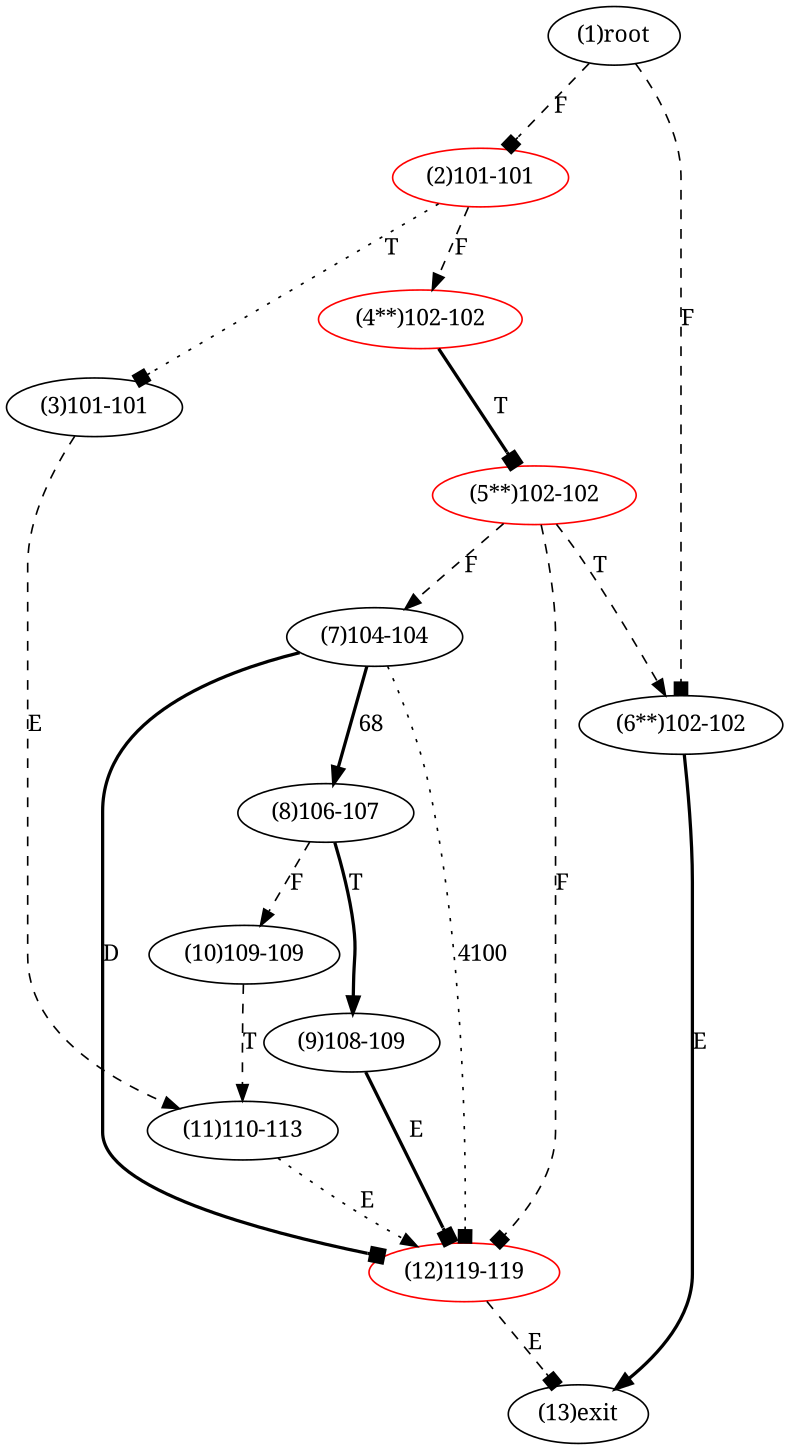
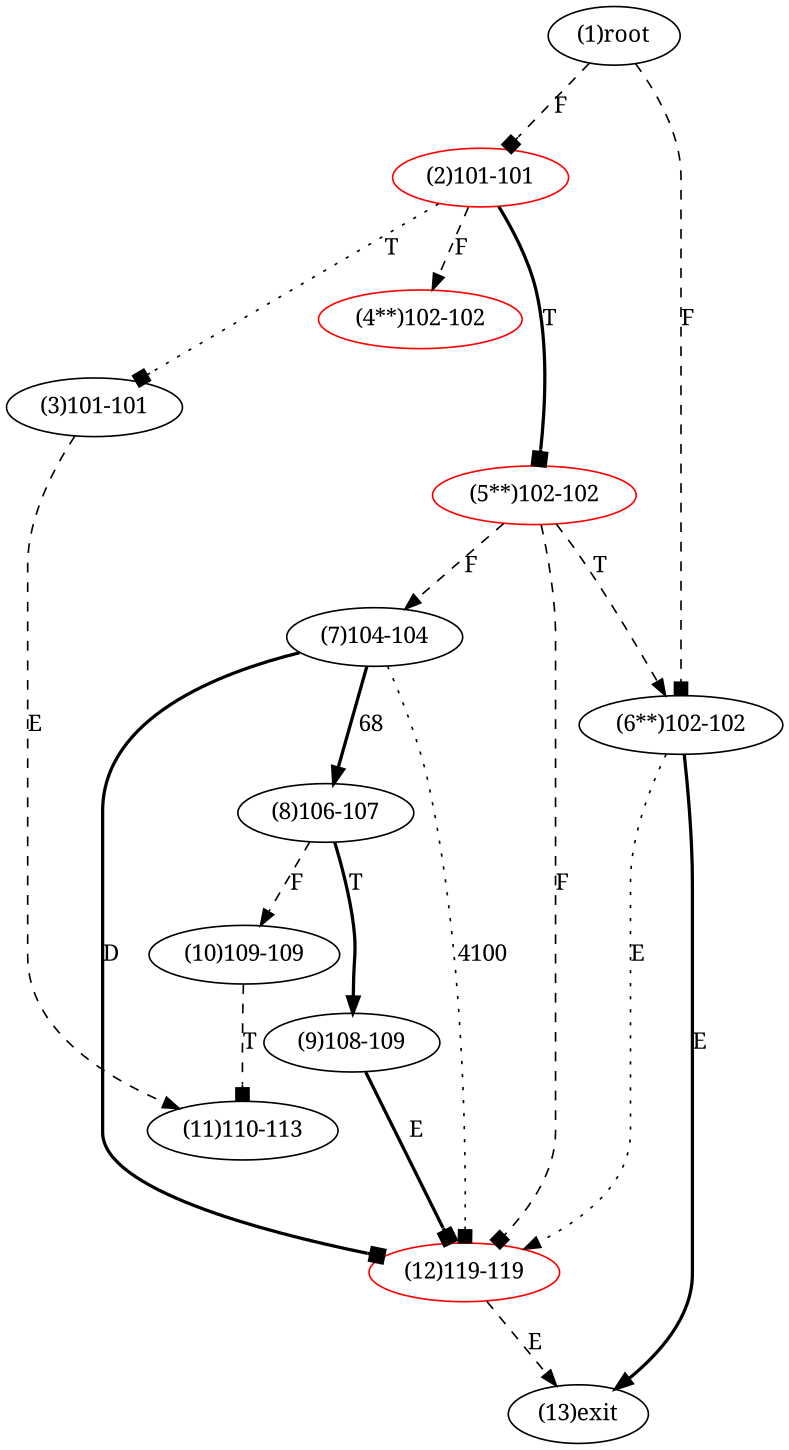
(473, 400) -> (542, 324)
(243, 1034) -> (243, 1034)
(339, 1200) -> (630, 1016)
(516, 1337) -> (516, 1337)
